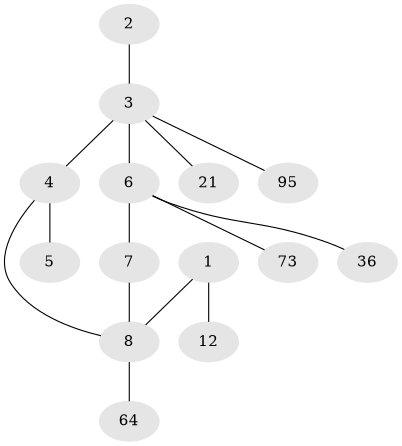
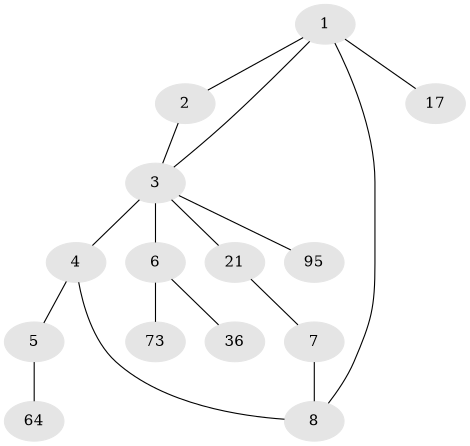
none -> (255, 64)
none -> (244, 106)
(129, 223) -> (274, 302)
(209, 342) -> (436, 104)
(129, 382) -> (34, 382)
